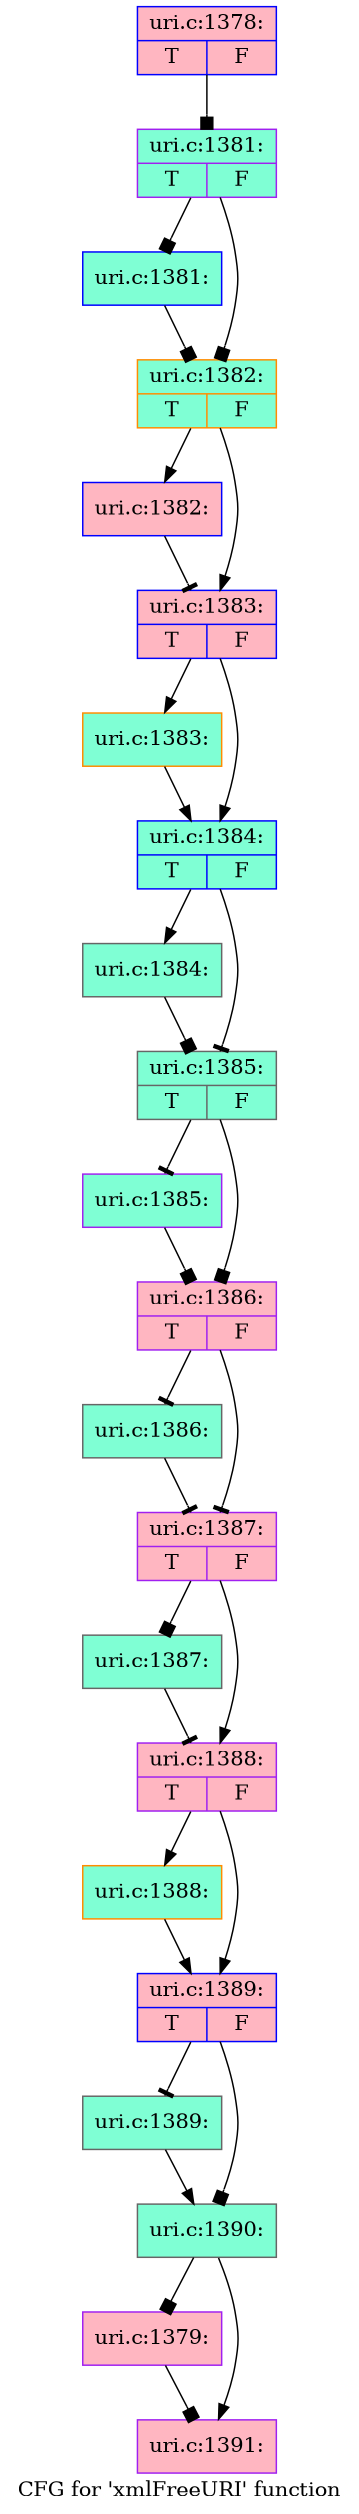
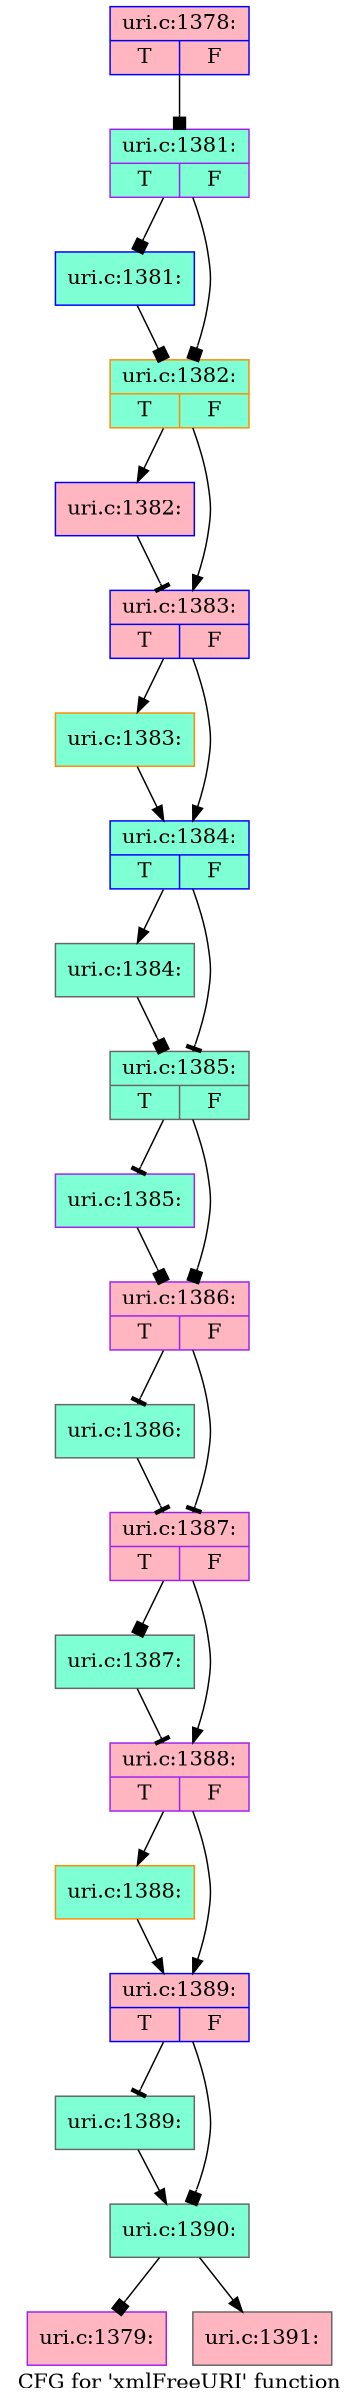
(176, 2386) -> none
(207, 2446) -> (262, 2339)
